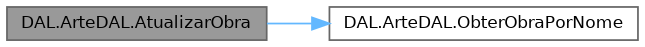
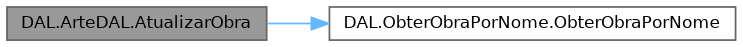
(484, 24) -> (533, 24)
